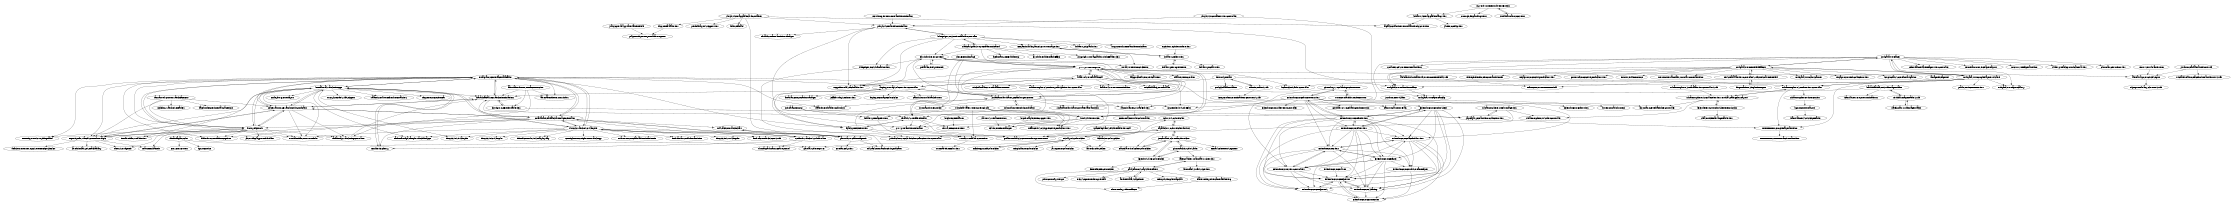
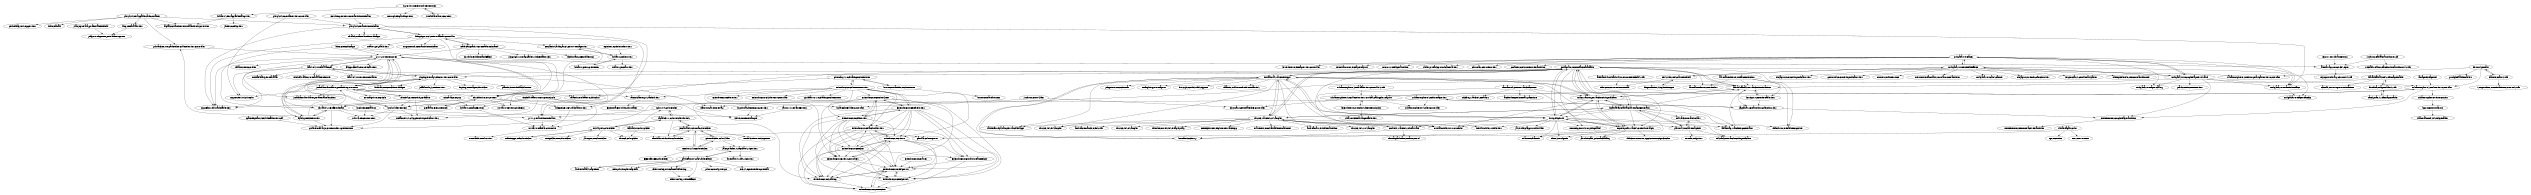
(1929, 67) -> (1301, 67)
(1751, 77) -> (1676, 77)
(1068, 95) -> (289, 52)
